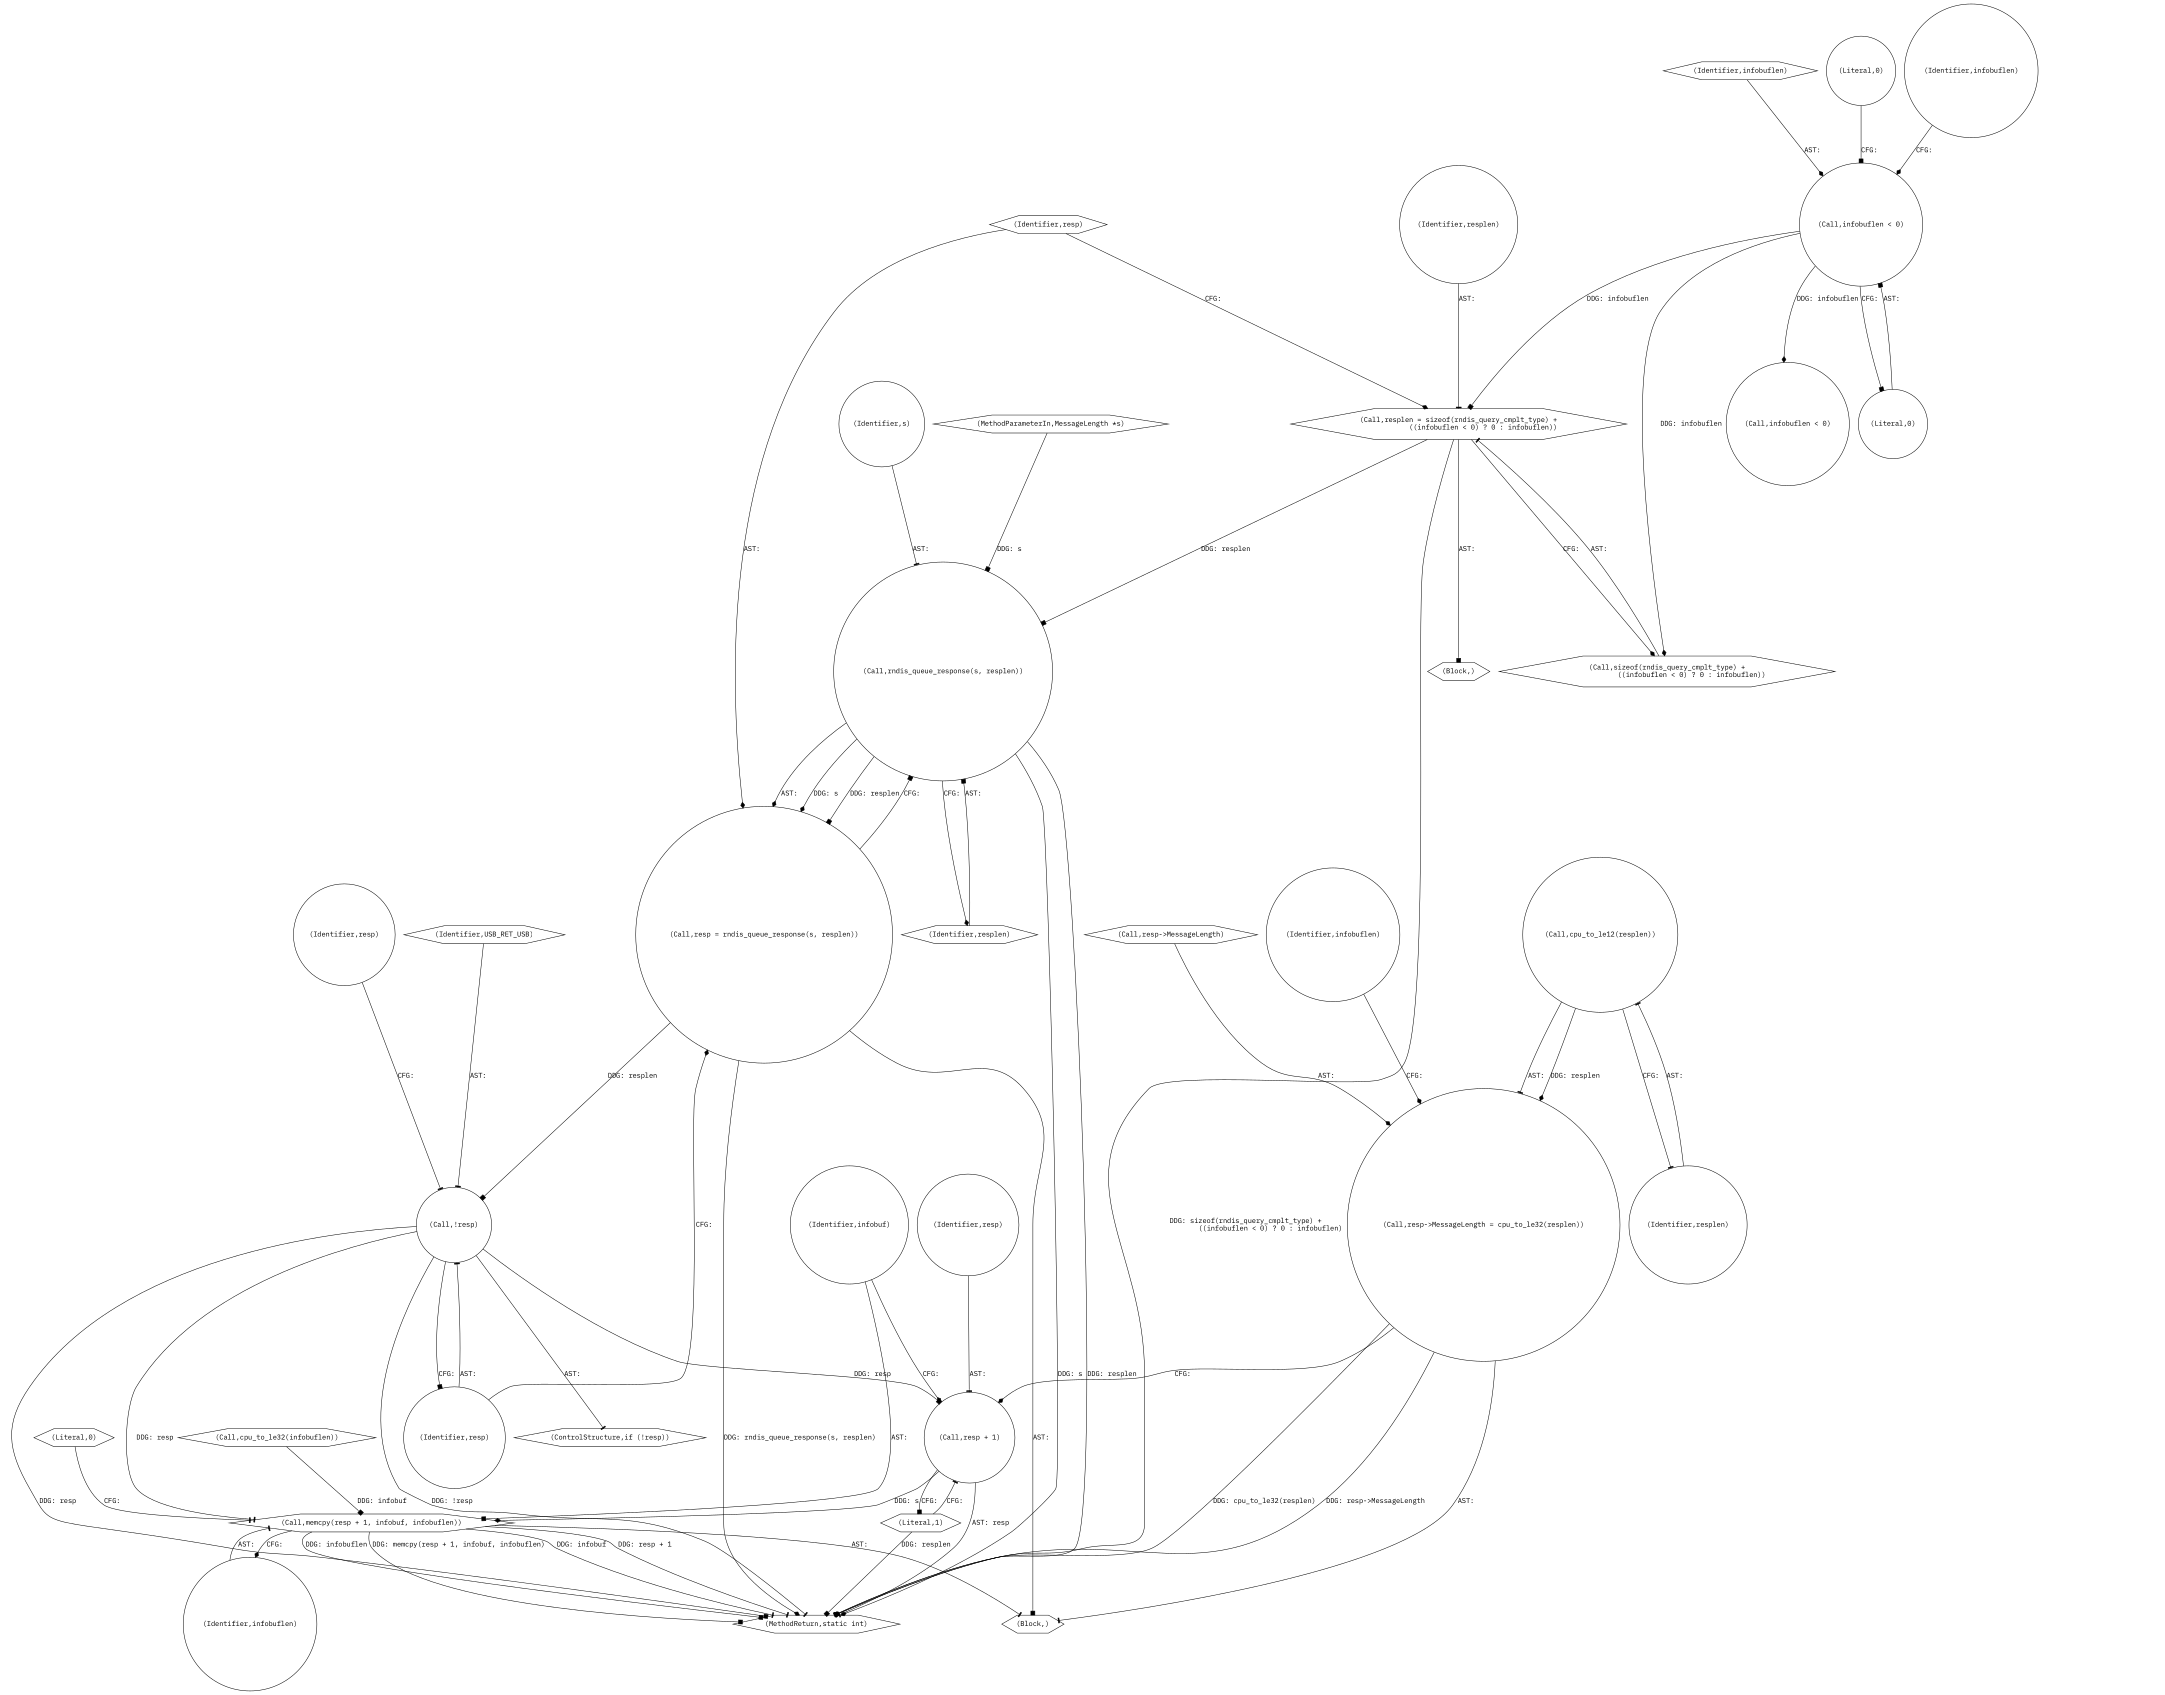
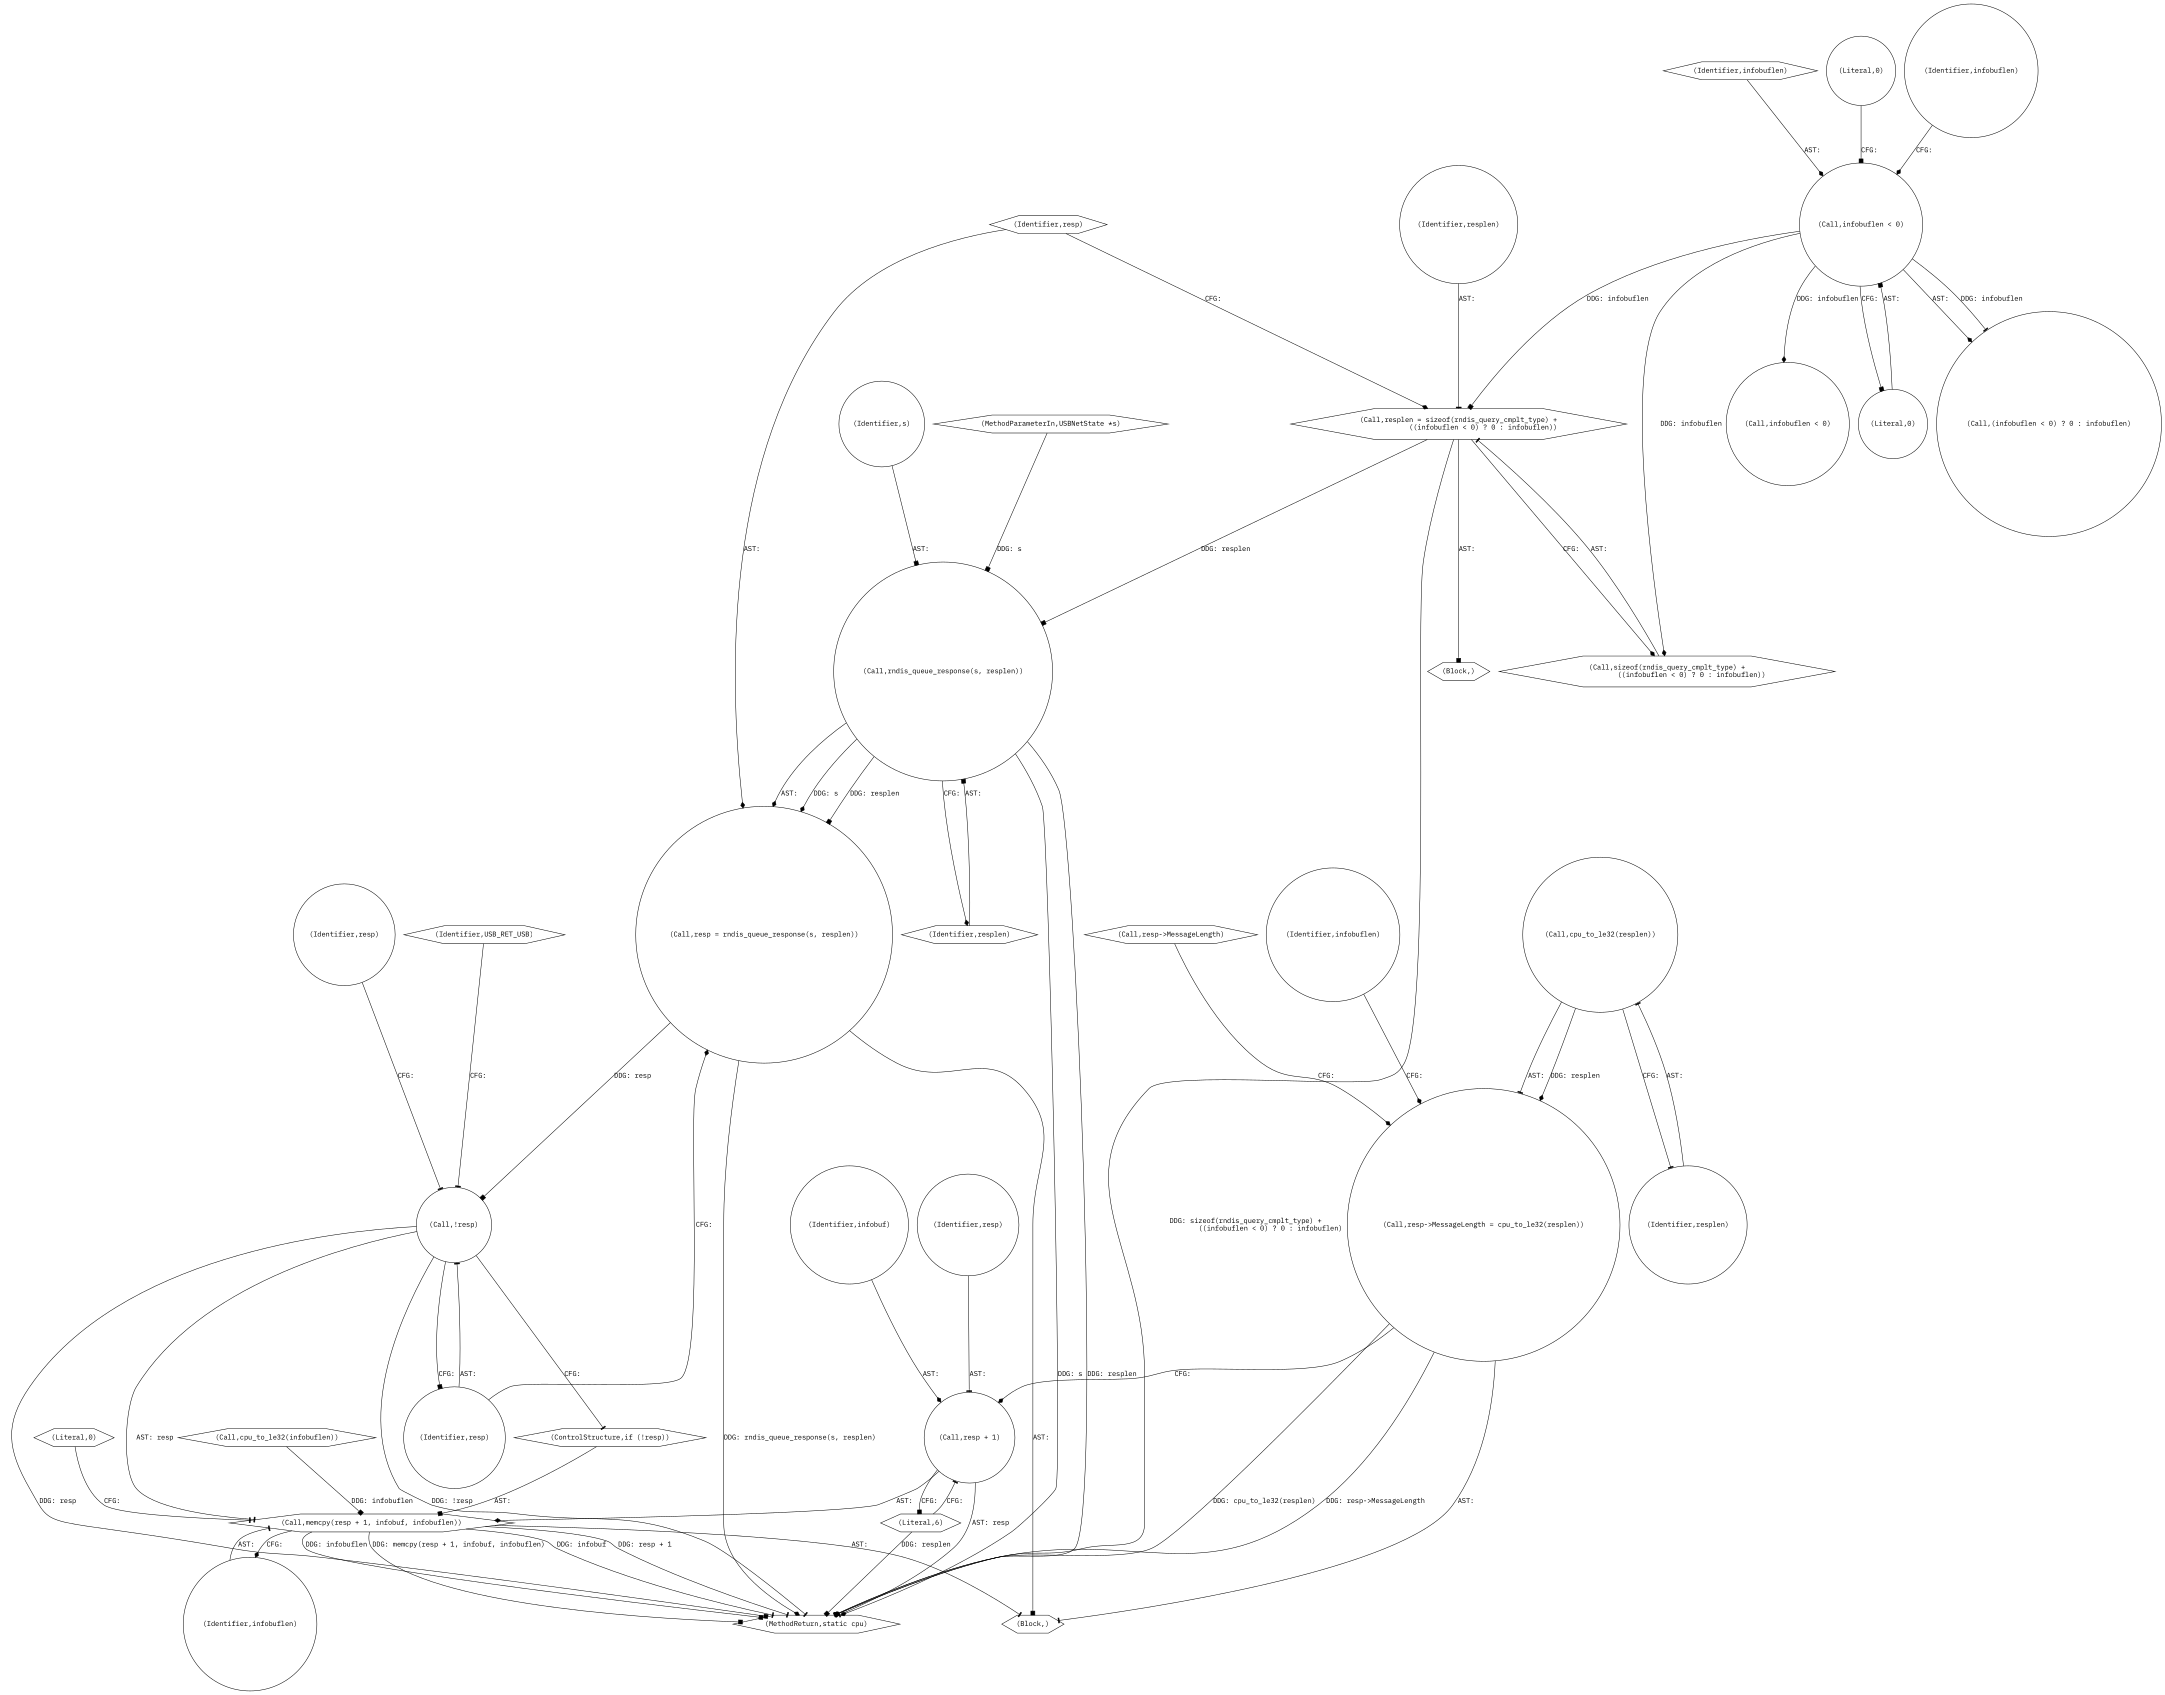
(1051, 424) -> (1051, 424)
none -> (2049, 424)
(904, 514) -> (904, 514)
(887, 817) -> none
(1600, 935) -> (1600, 935)
(480, 1076) -> (480, 1076)
(633, 1076) -> (633, 1076)
(1329, 1076) -> (1329, 1076)
(697, 1365) -> none
(575, 1374) -> (575, 1374)
(933, 1374) -> (933, 1374)
(155, 1438) -> (155, 1438)
(382, 1501) -> (382, 1501)
(907, 1501) -> (907, 1501)
(789, 1503) -> (522, 1486)
(921, 1523) -> (921, 1523)
(816, 1624) -> (816, 1624)
